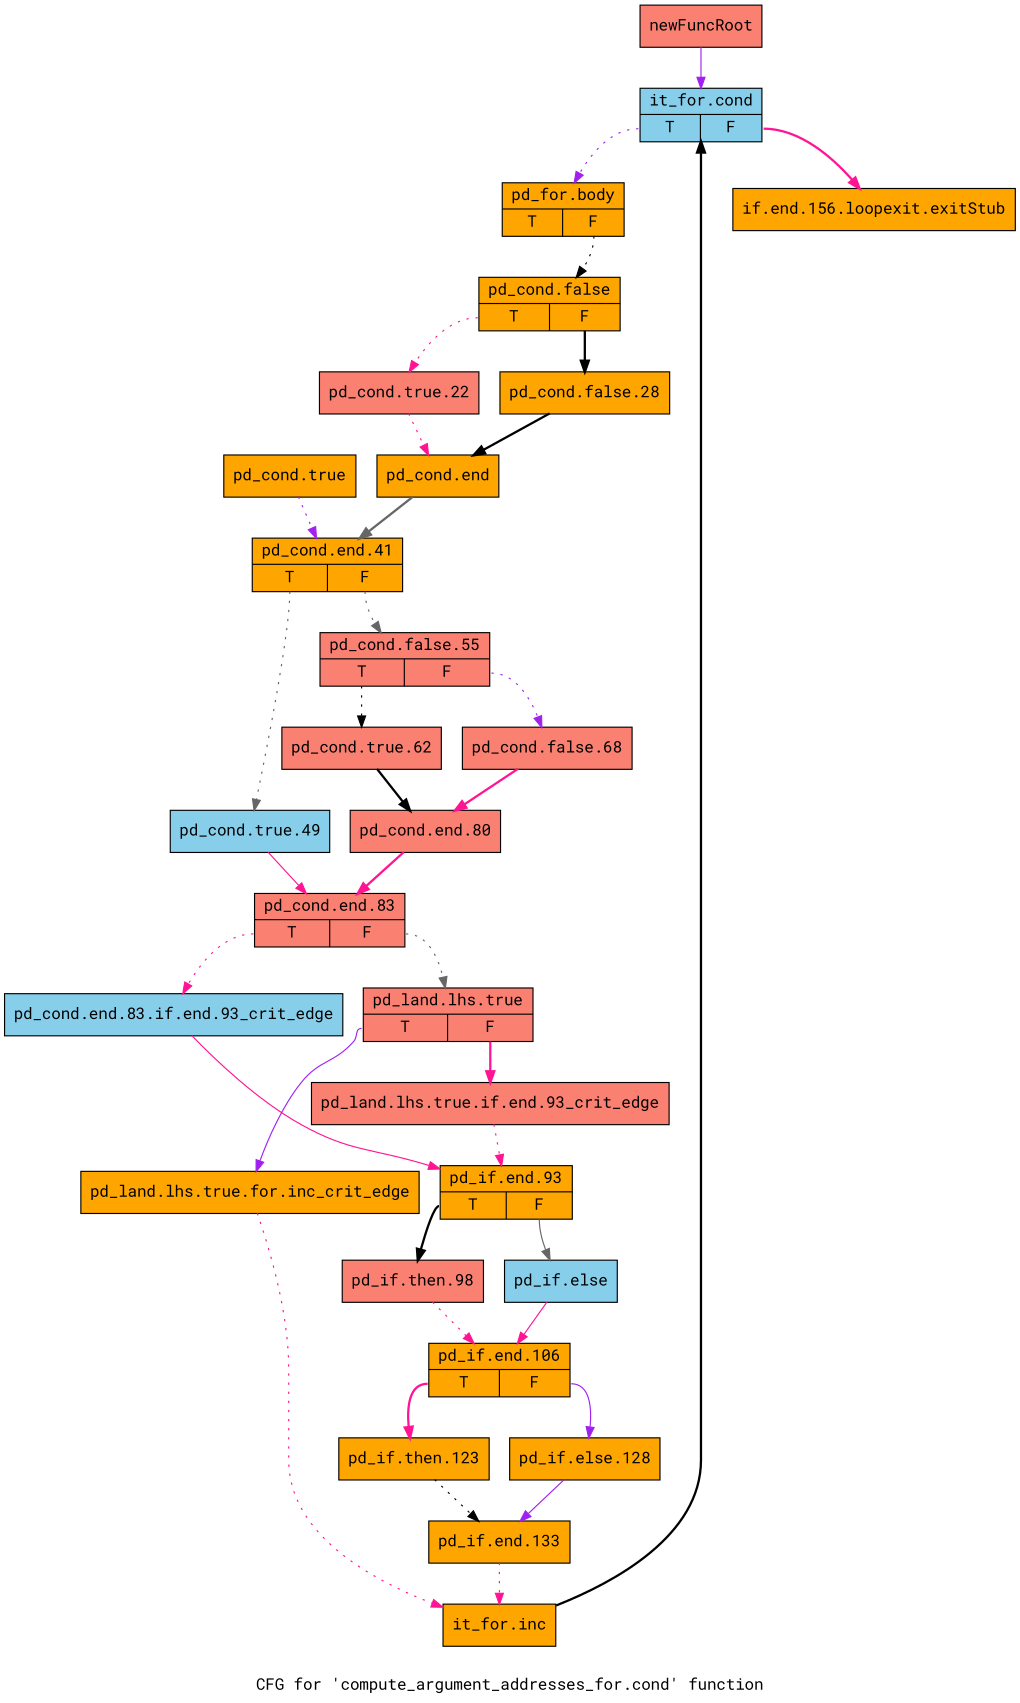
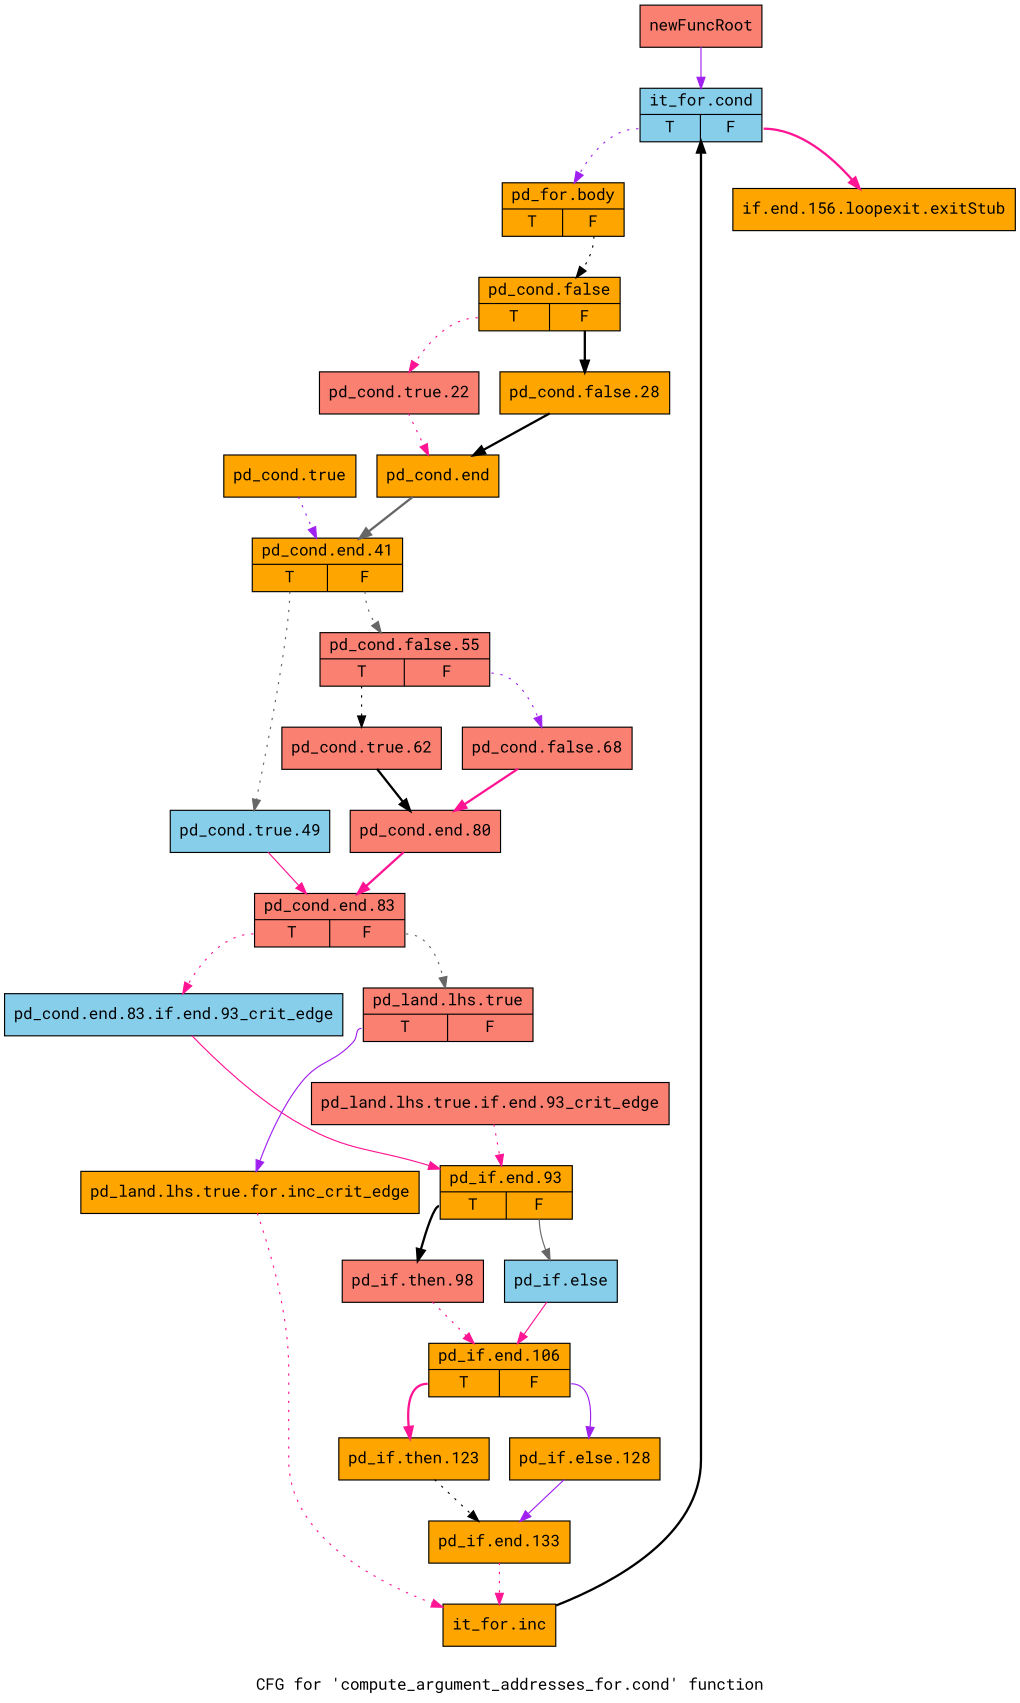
(490, 1056) -> none
